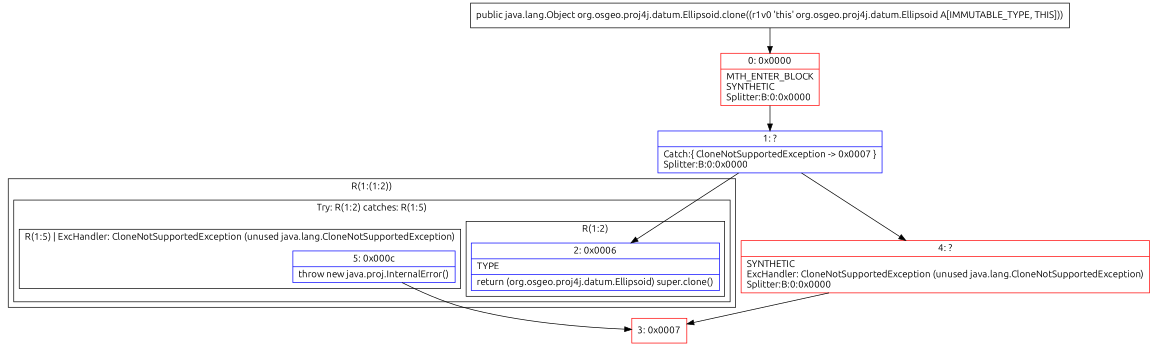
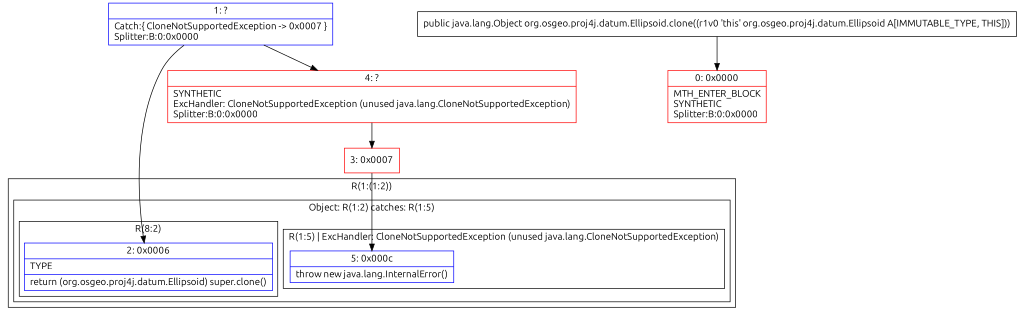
(770, 115) -> none
(372, 208) -> (372, 208)
(595, 229) -> (148, 229)
(374, 274) -> (372, 274)
(511, 318) -> (372, 209)
